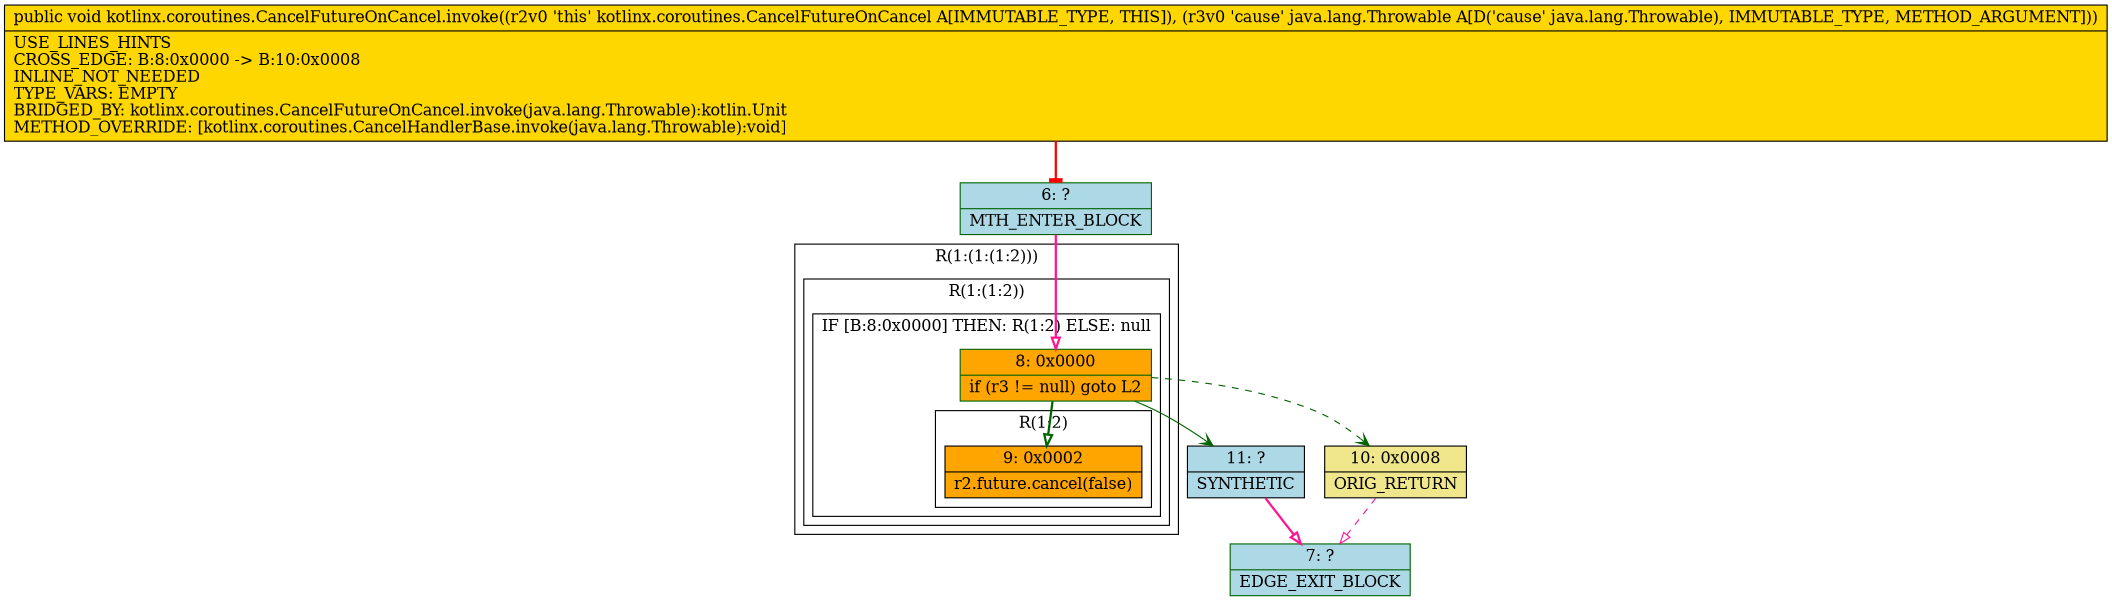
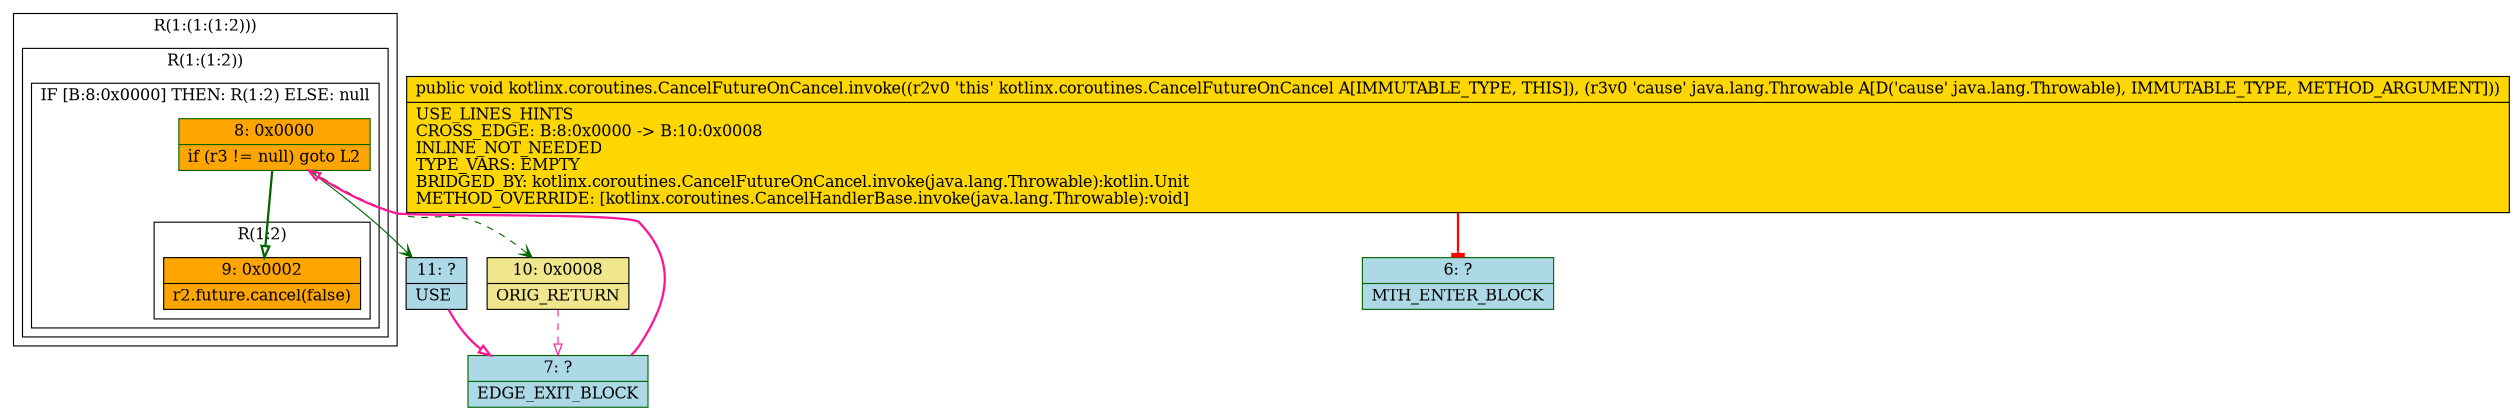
(1056, 286) -> (549, 216)
(1246, 484) -> (434, 296)
